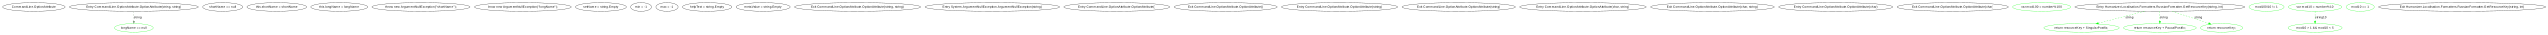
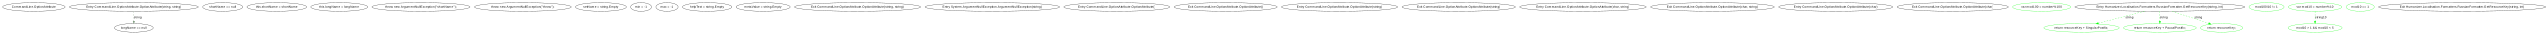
(523, 7) -> (523, 7)
(134, 28) -> (134, 28)
